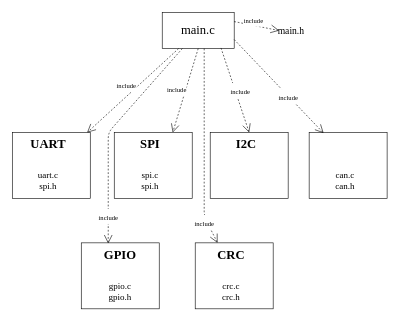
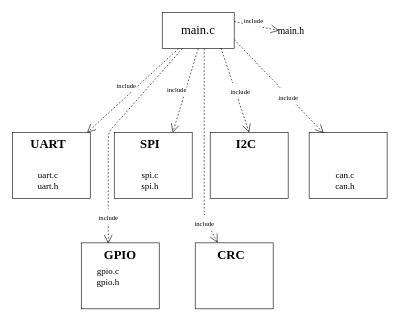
(48, 180) -> (48, 180)
(120, 291) -> (108, 276)
(231, 291) -> none
